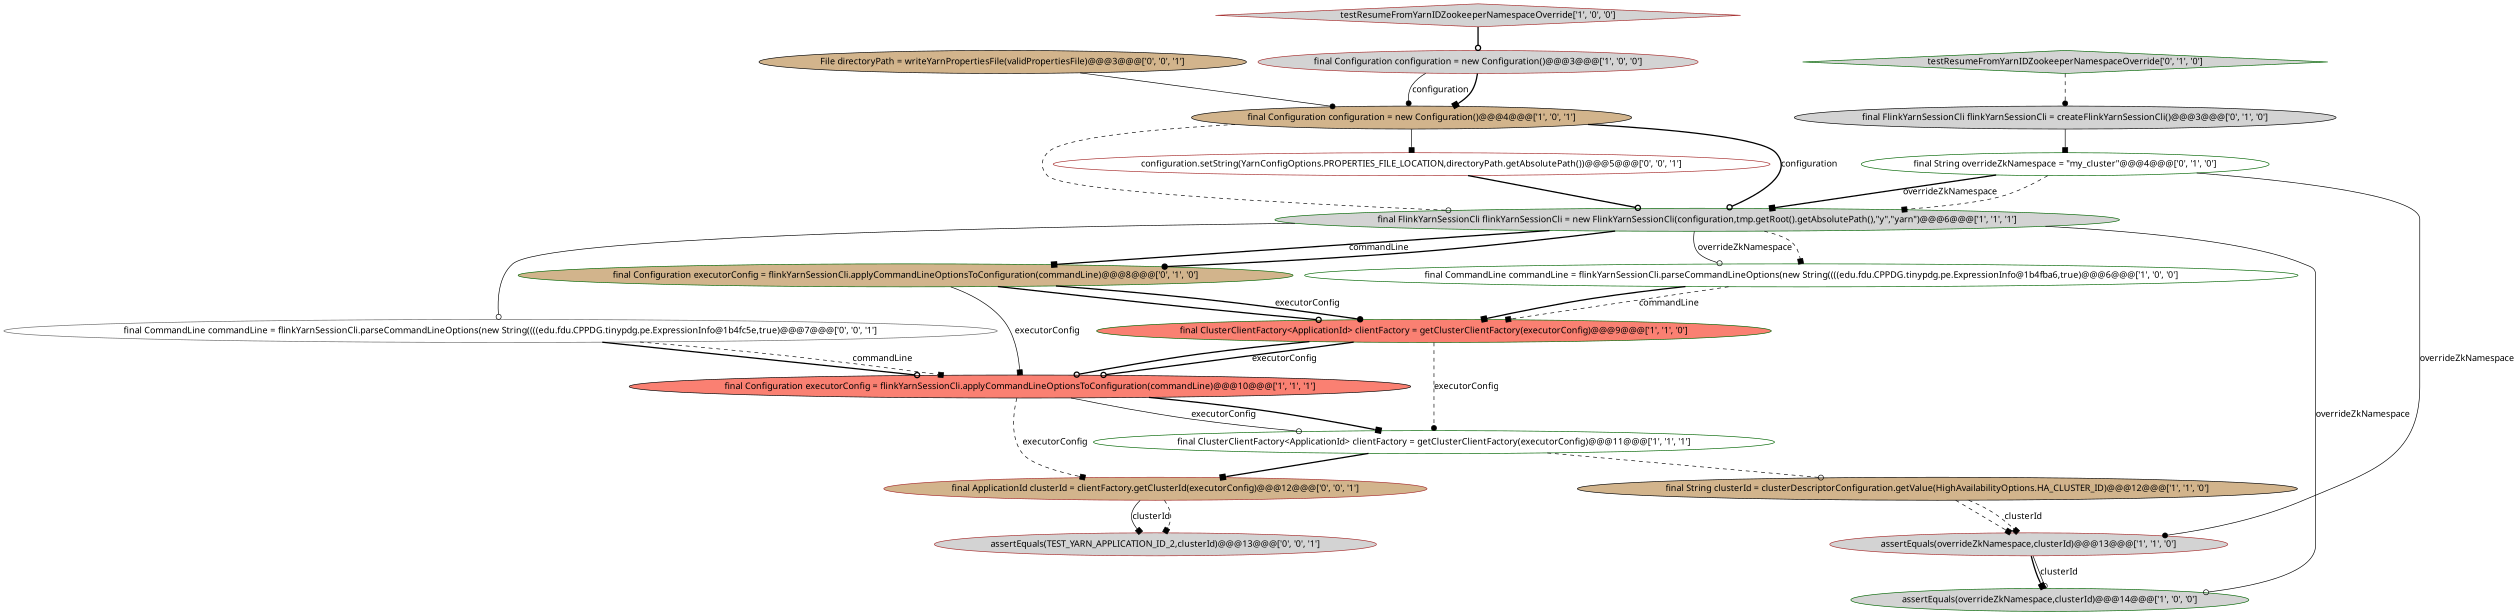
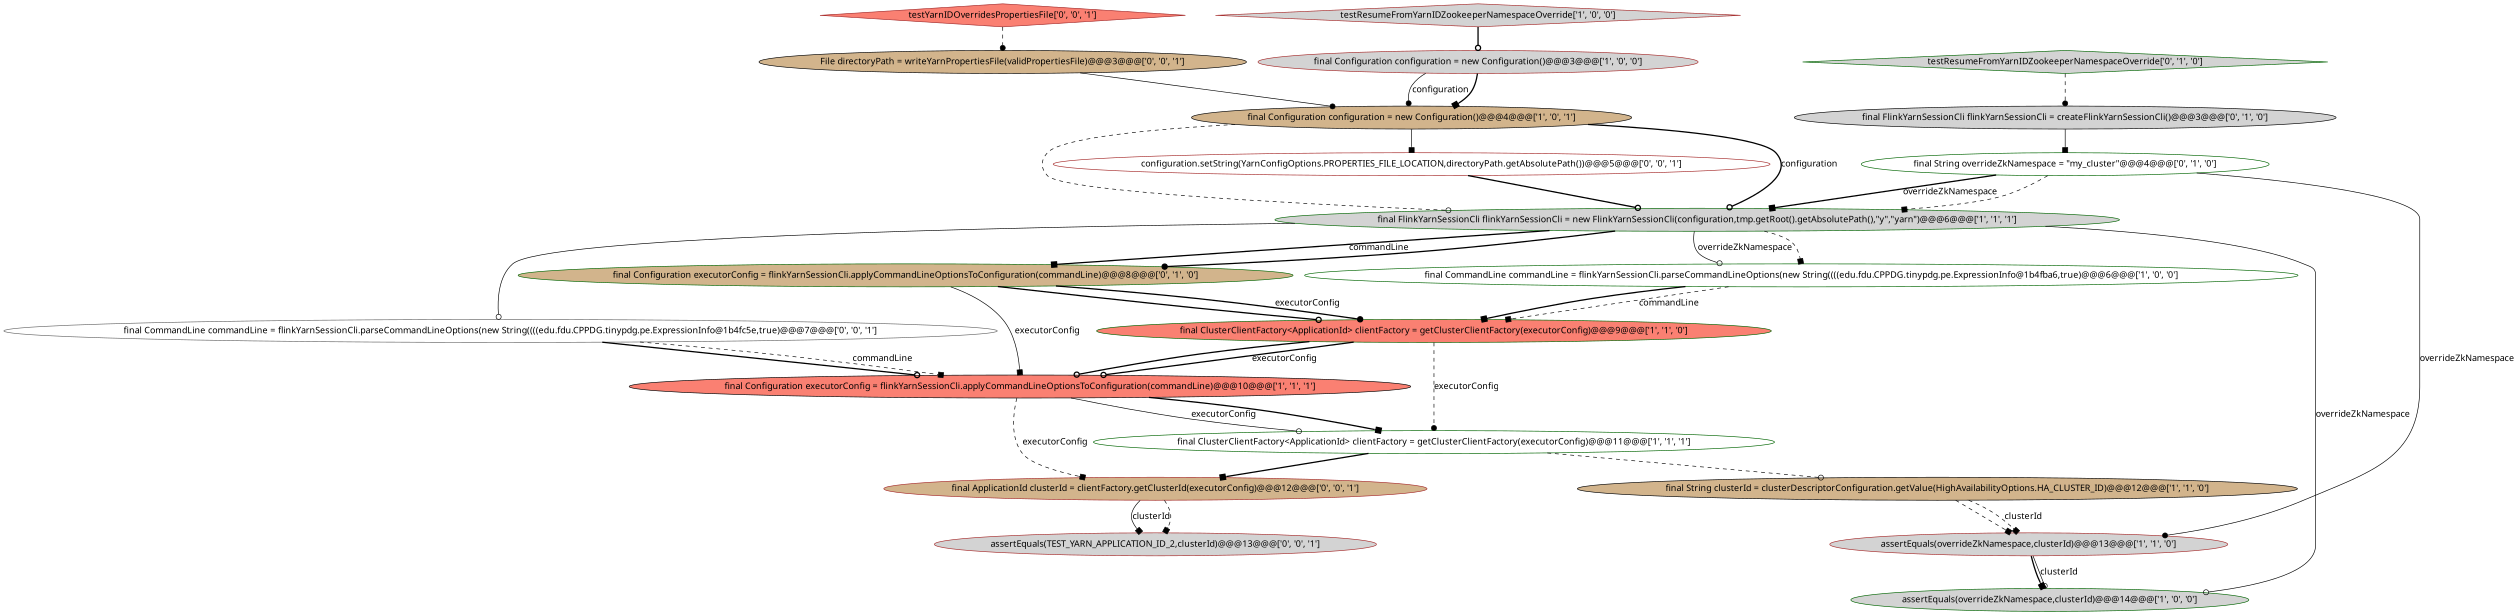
none -> (1003, 15)
